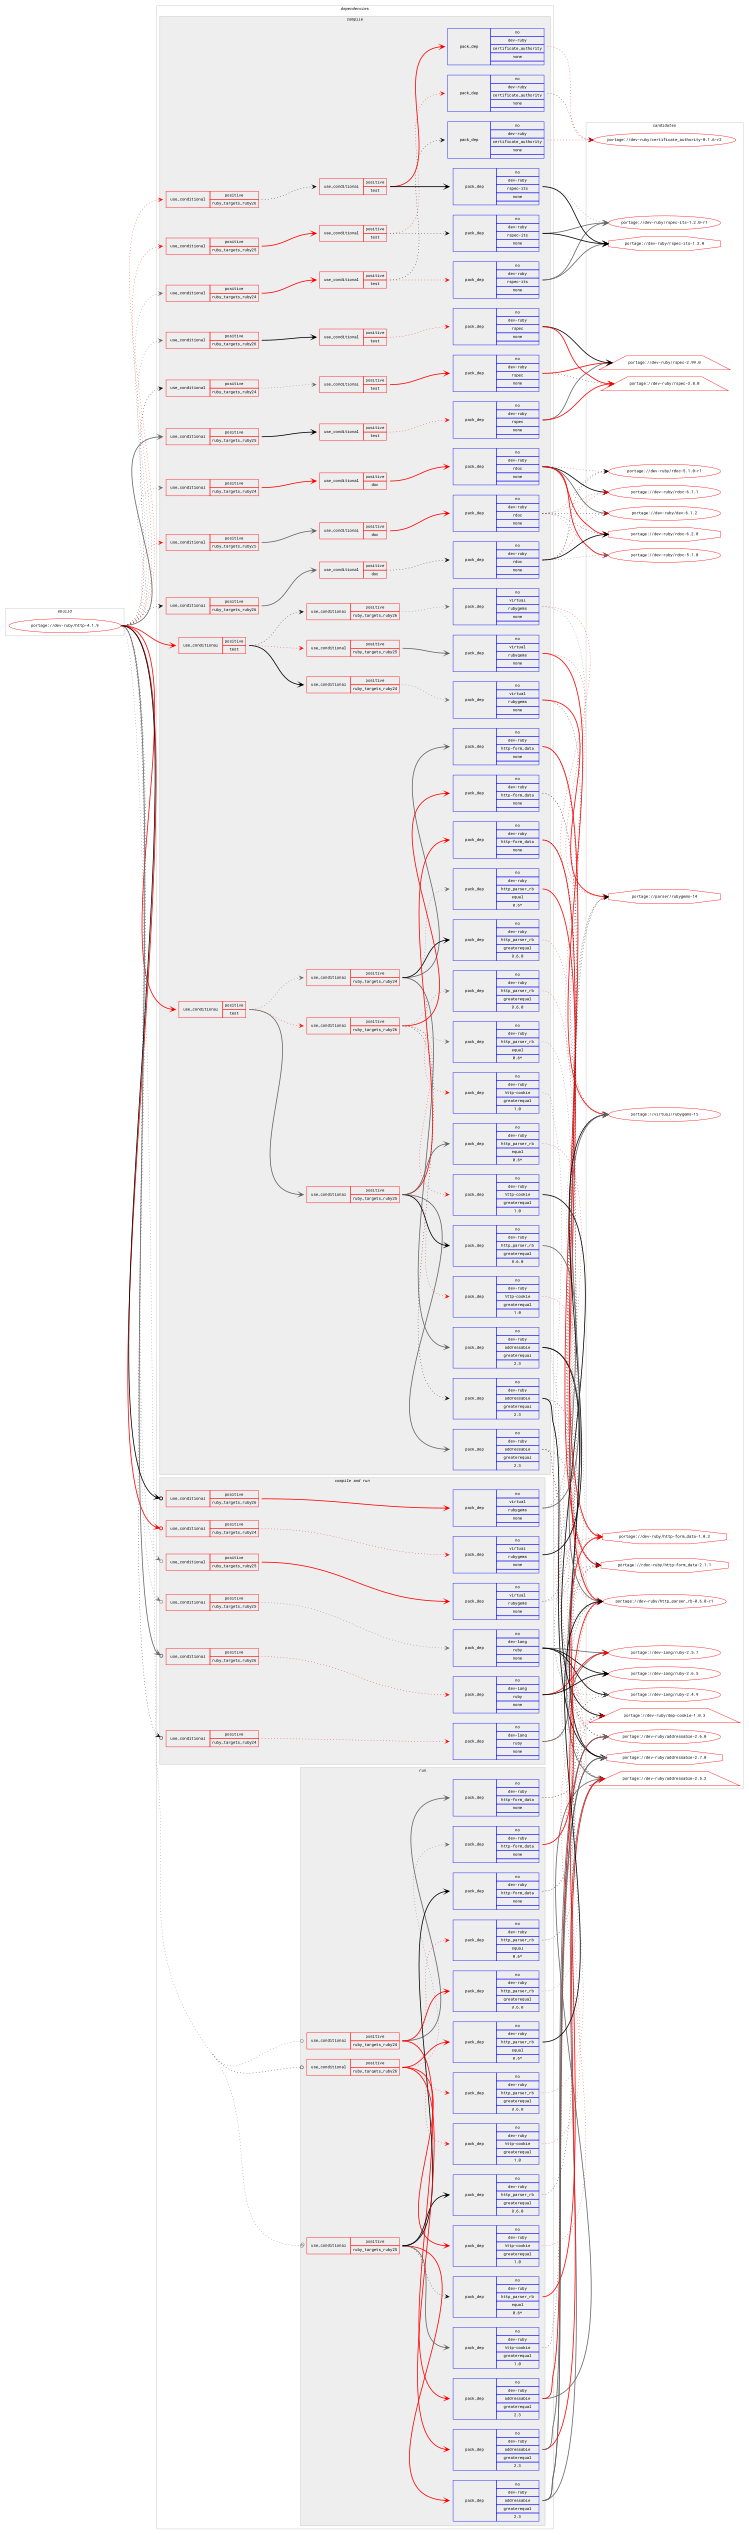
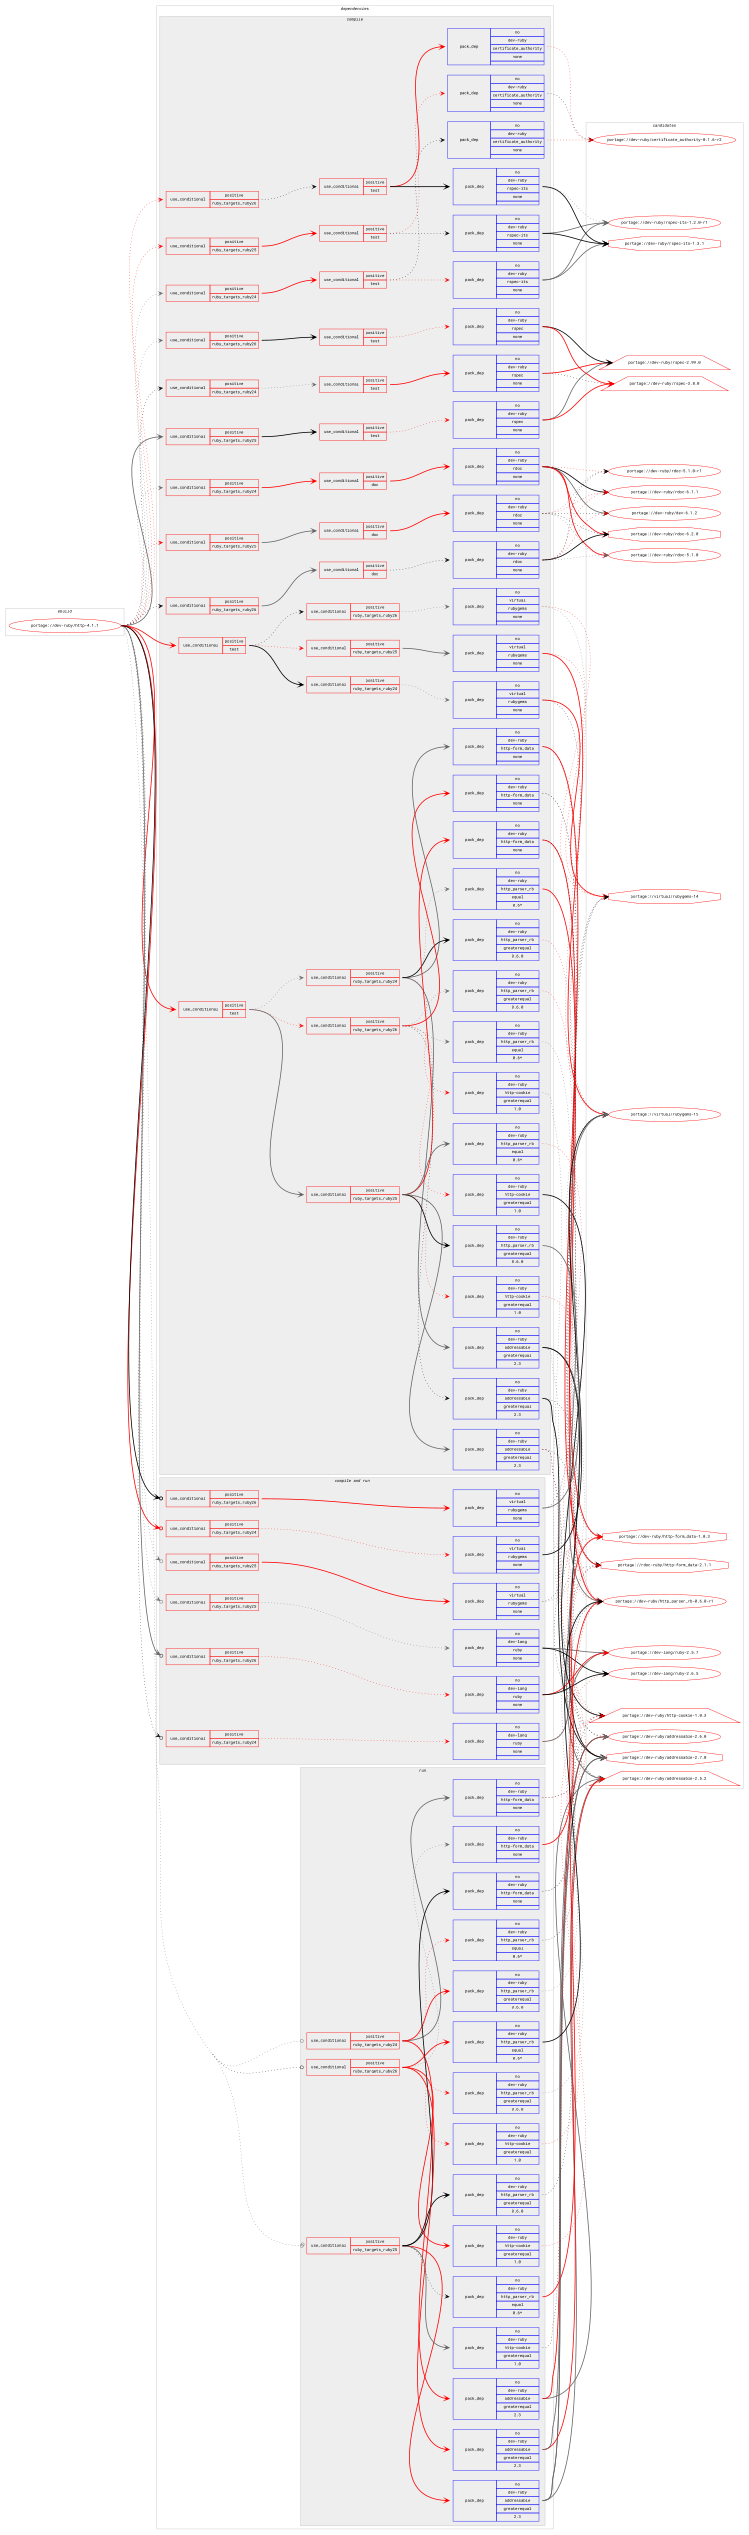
(665, 244) -> (665, 244)
(65, 626) -> (65, 626)
(665, 897) -> (665, 897)
(665, 1695) -> none
(665, 1716) -> (665, 1716)
